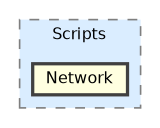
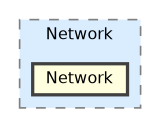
(80, 35) -> (80, 35)
